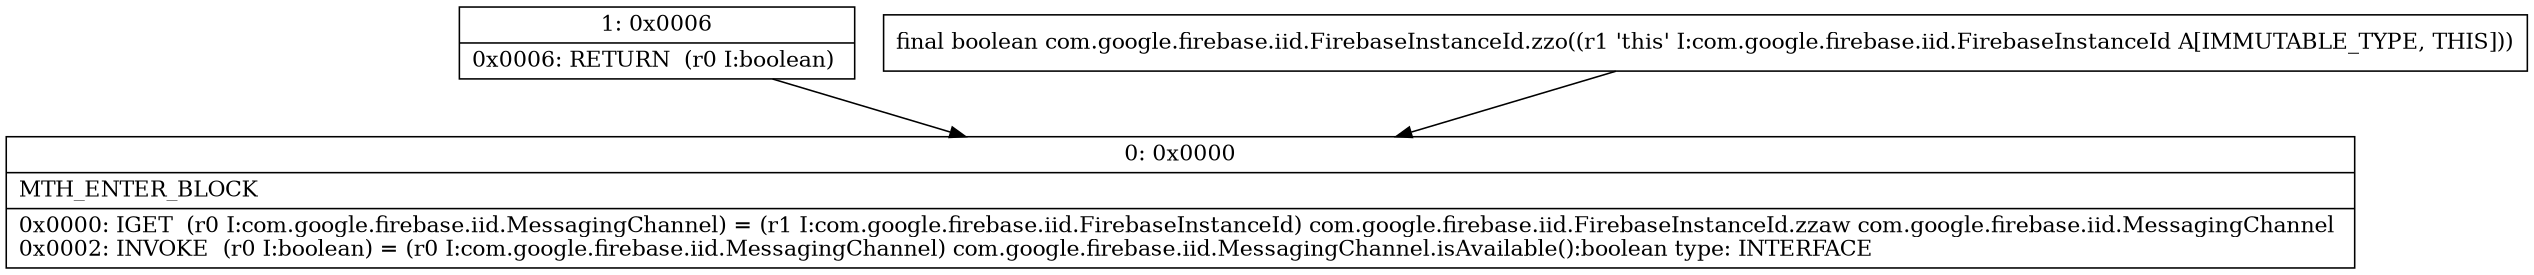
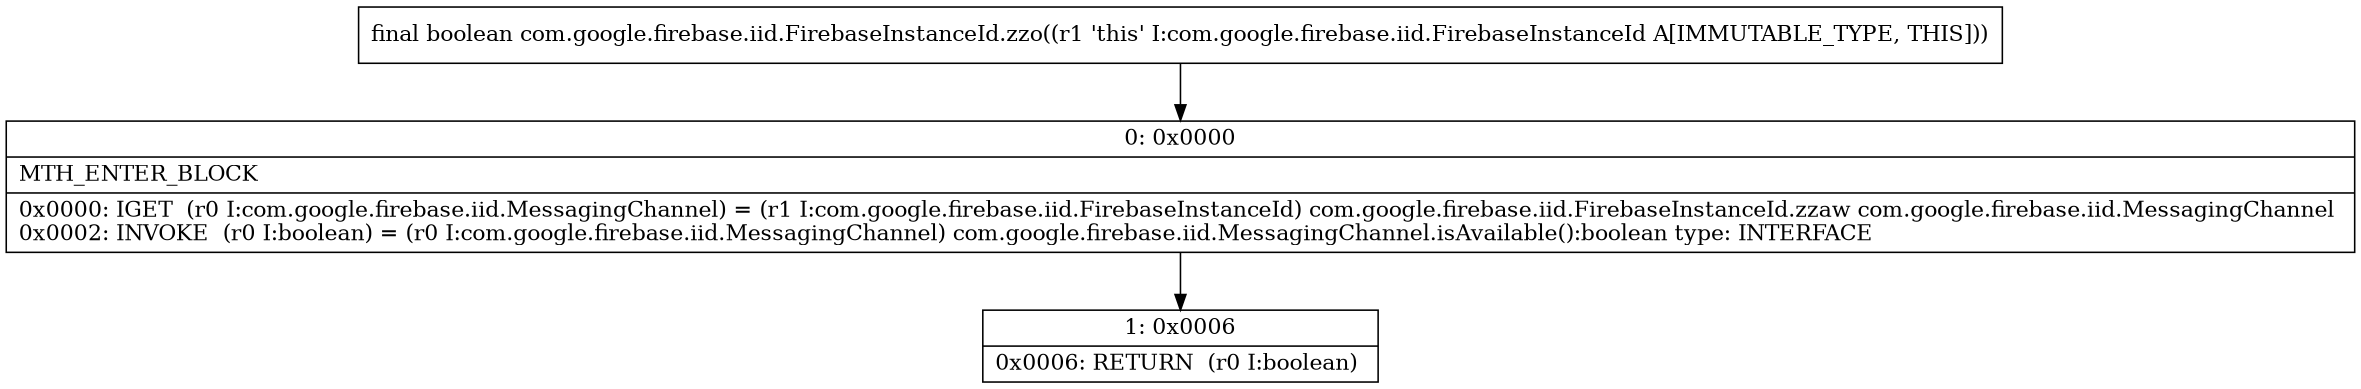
(861, 106) -> (1180, 273)
